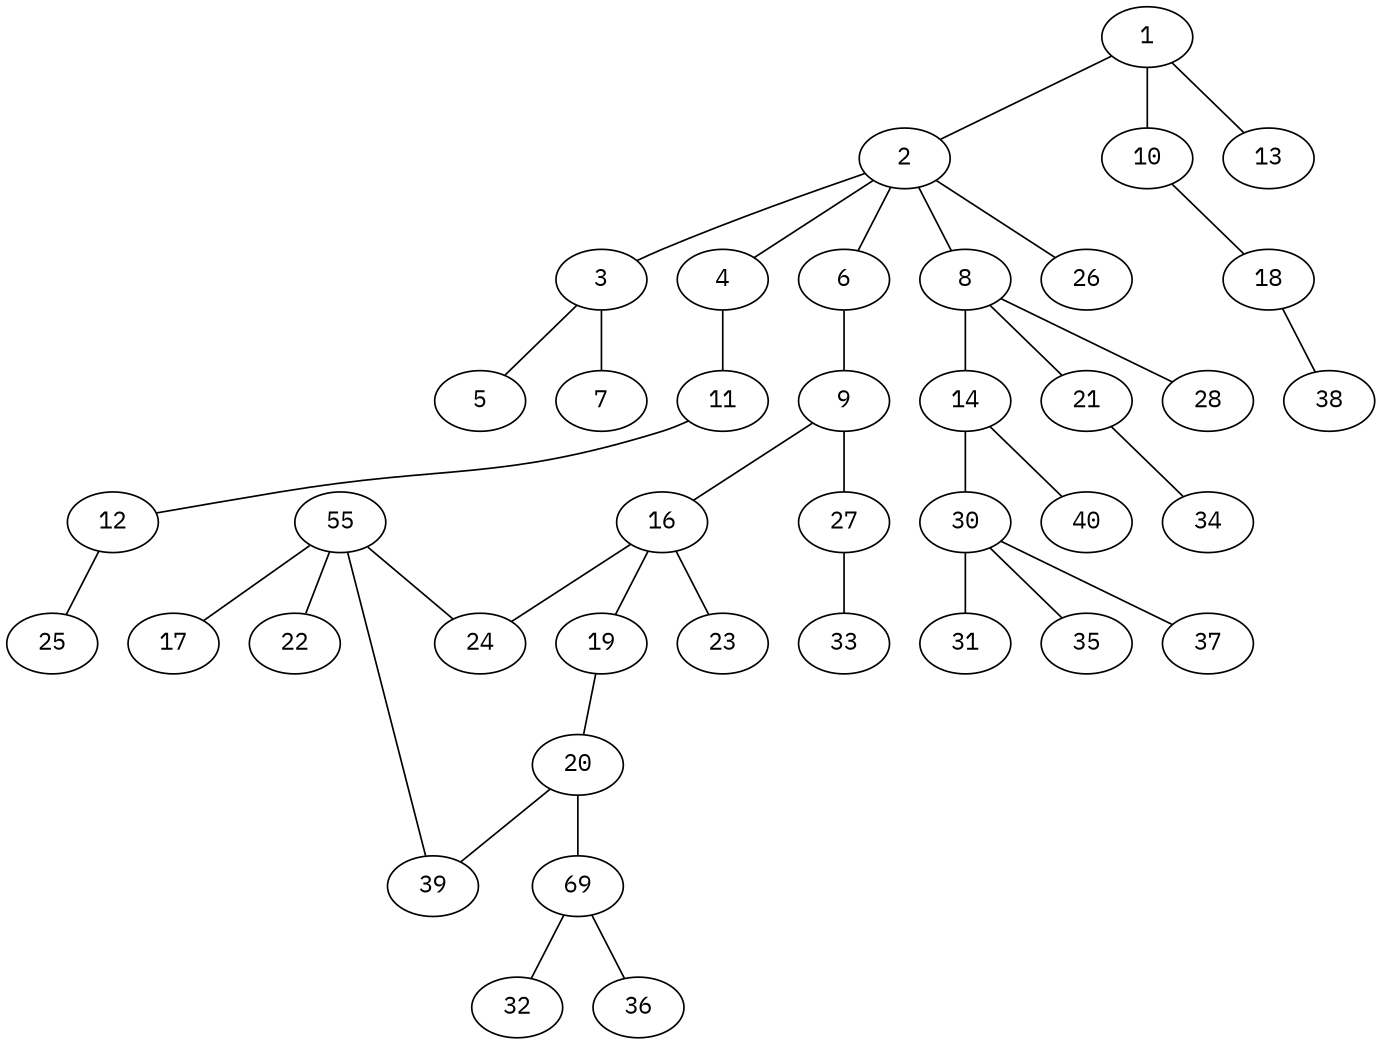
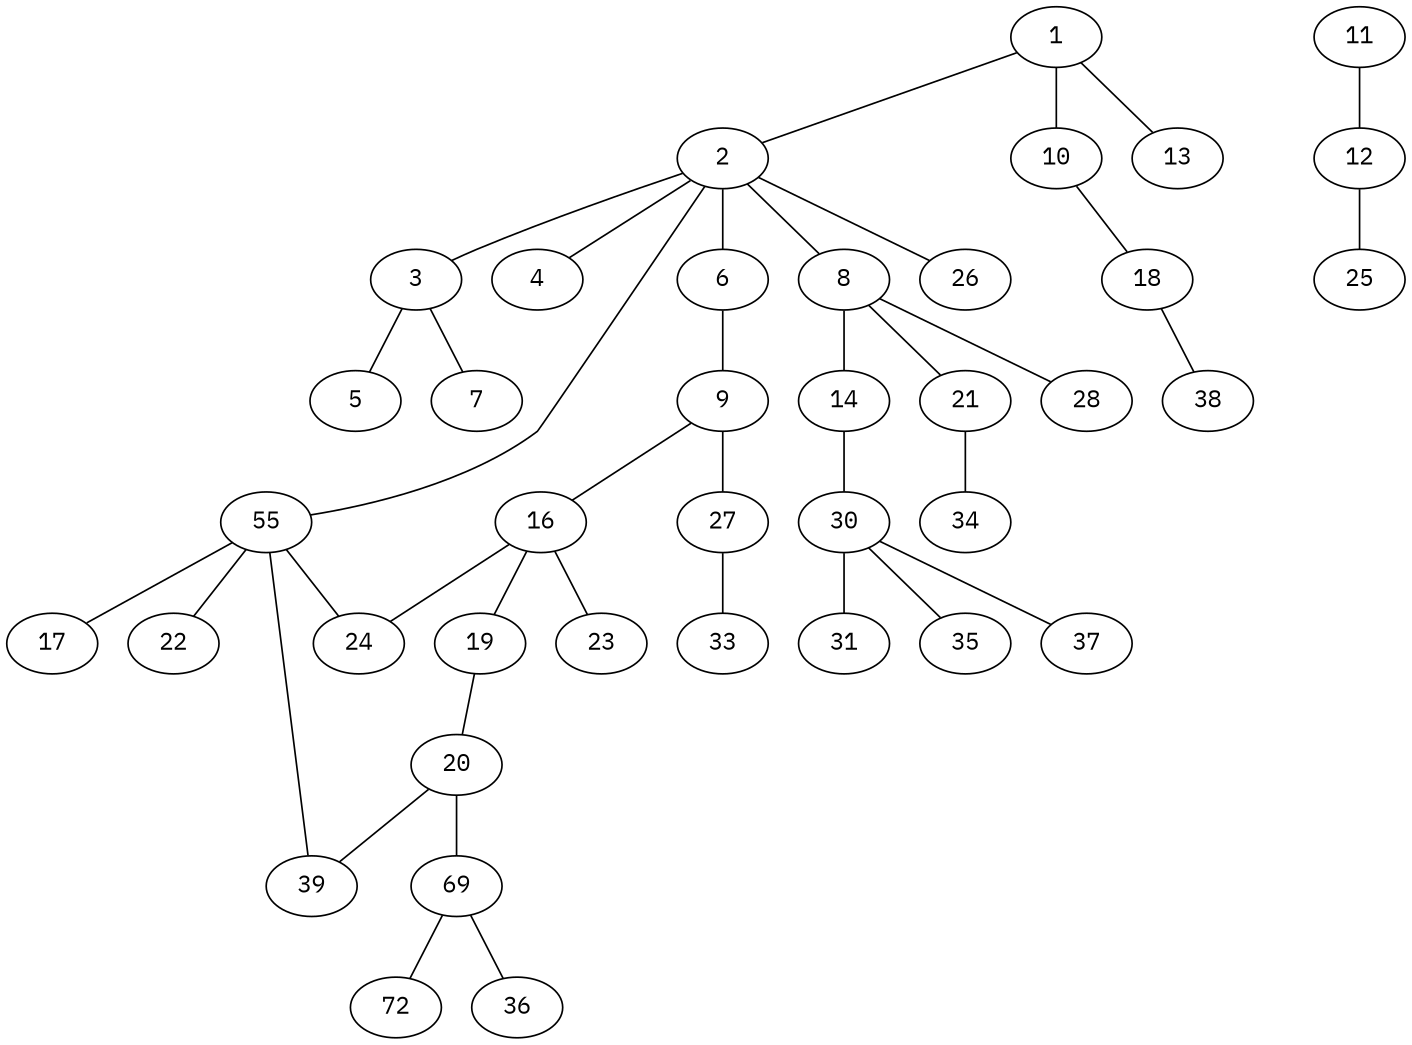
(723, 340) -> none
none -> (552, 410)
(1087, 522) -> none
(517, 1007) -> (396, 1007)
